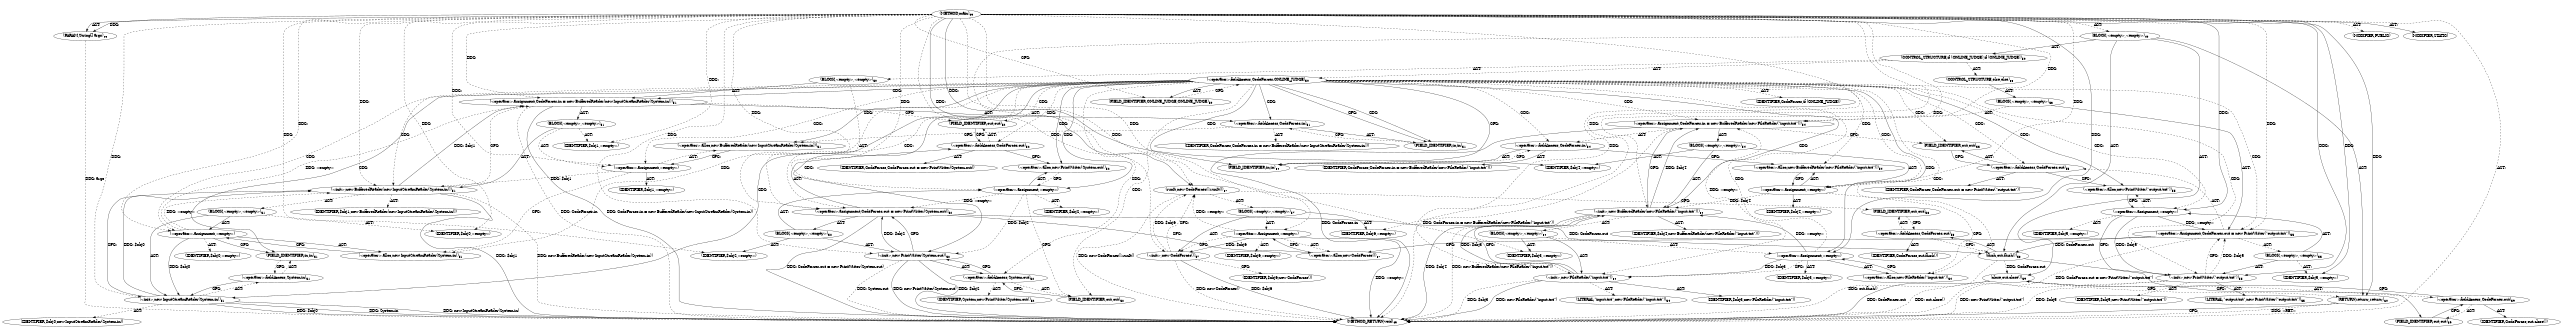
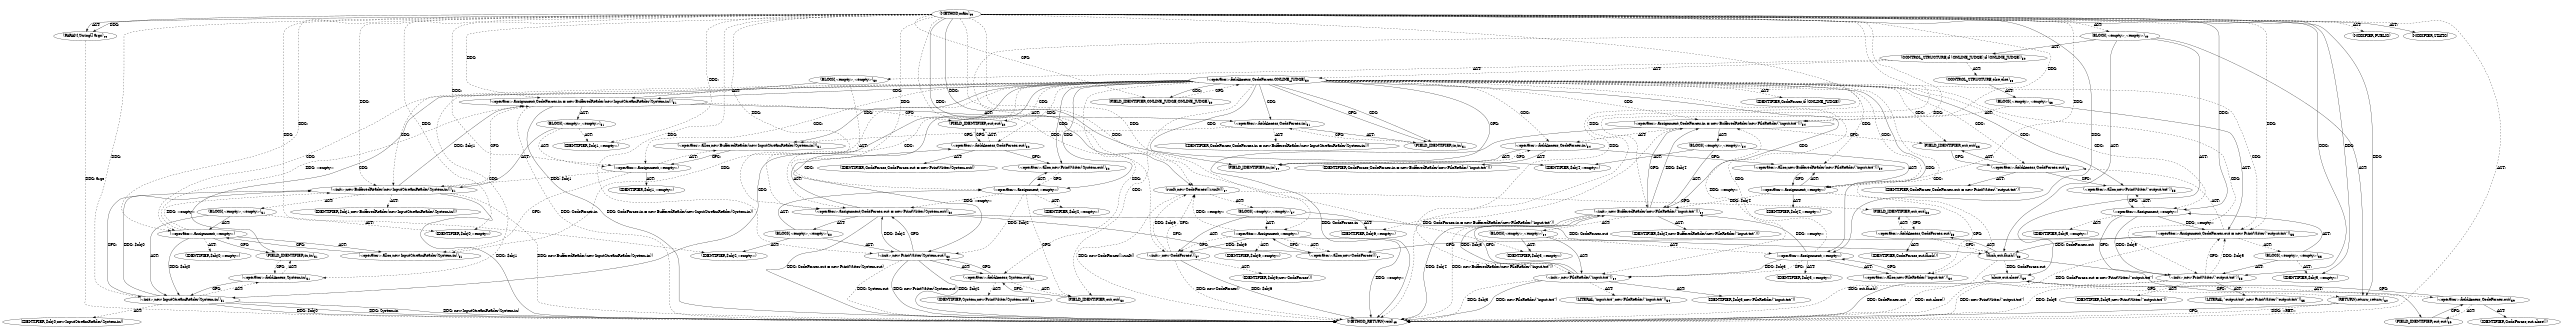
(1198, 91) -> (1198, 91)
none -> (448, 106)
(1246, 267) -> (1246, 267)
